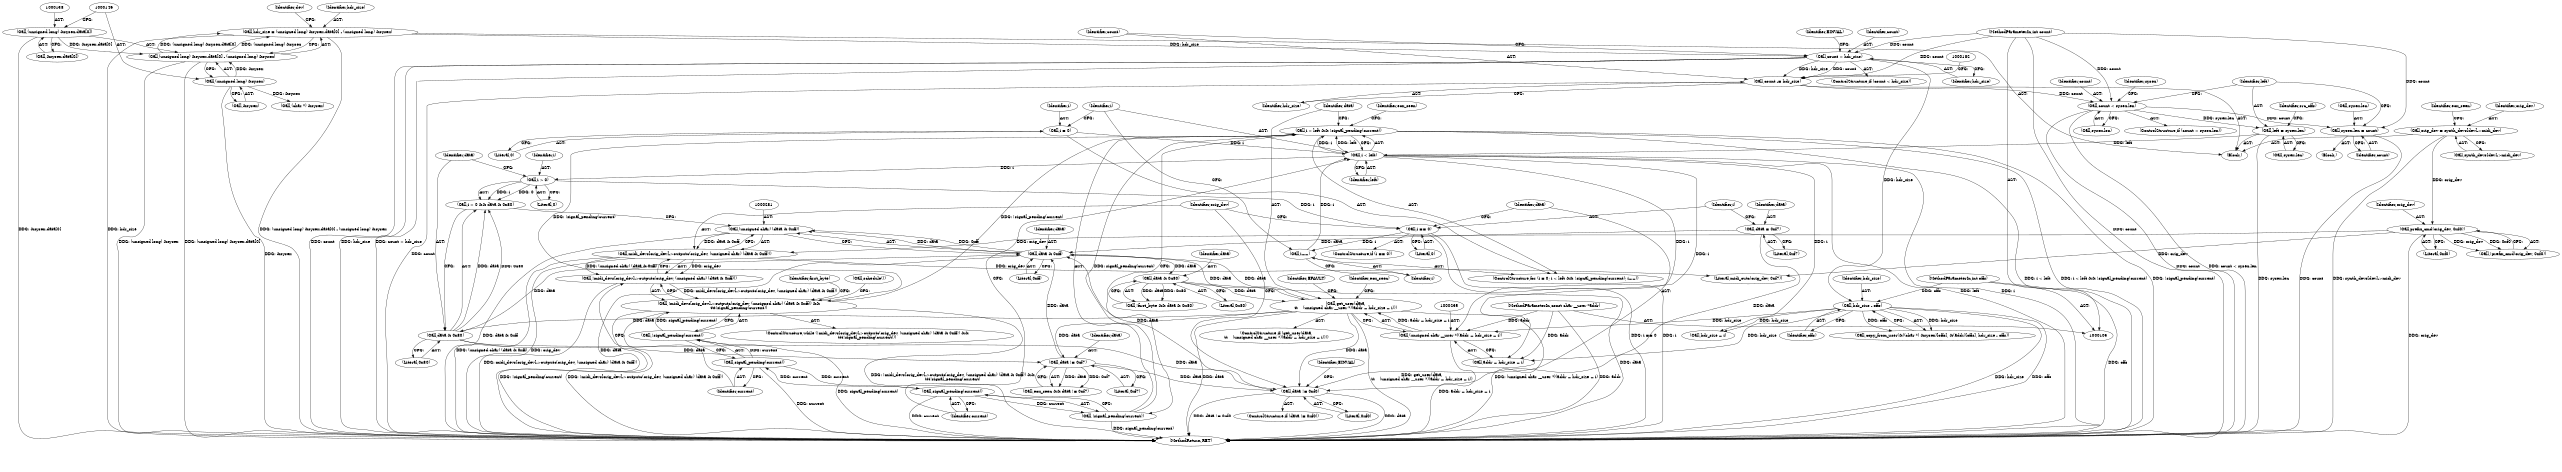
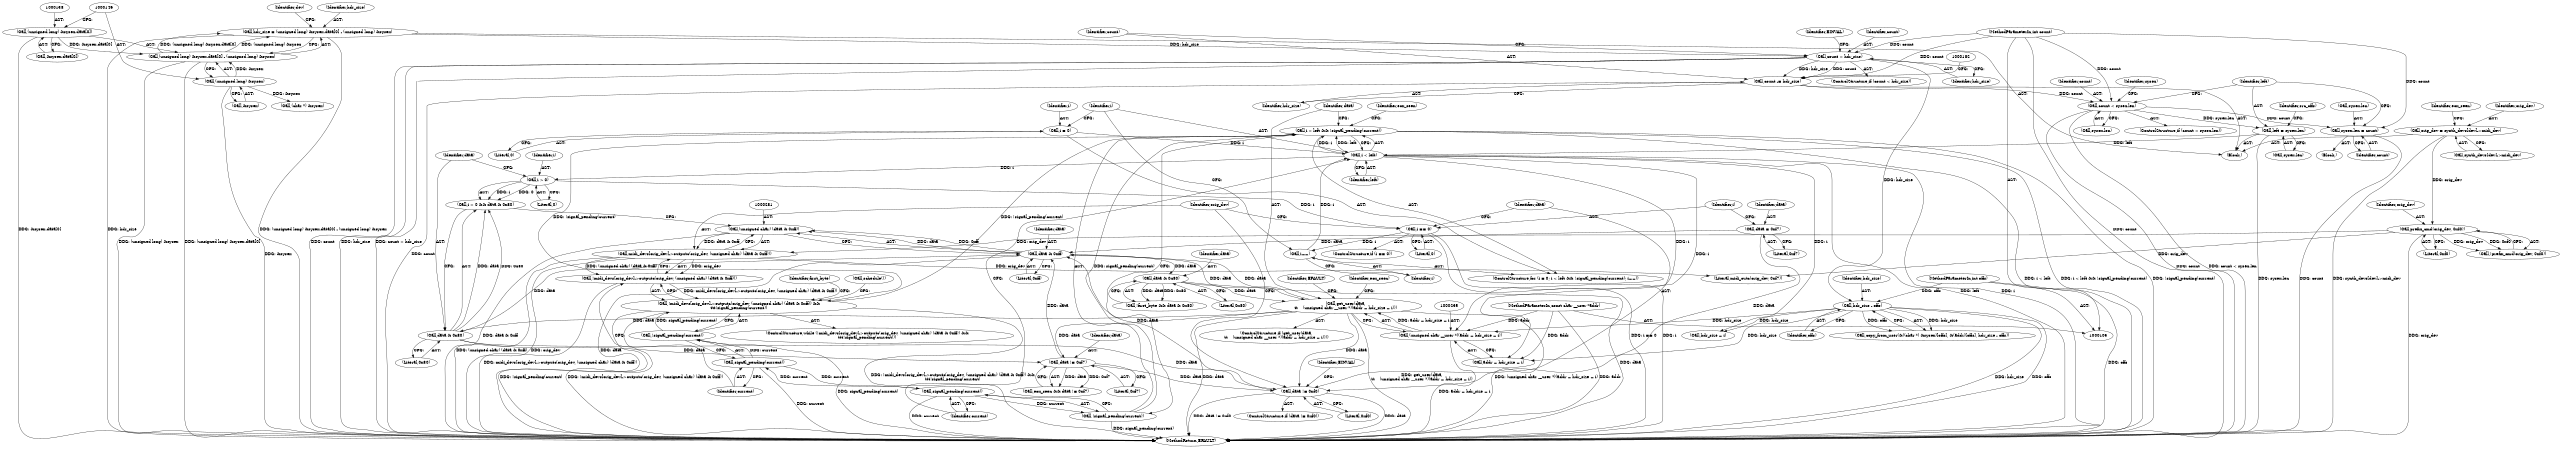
(1191, 441) -> (1191, 441)
